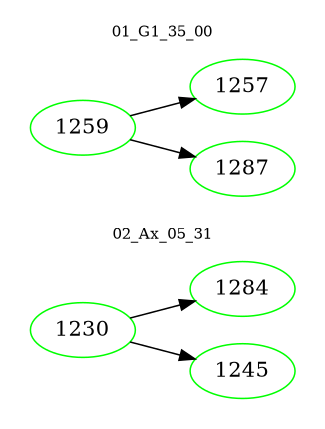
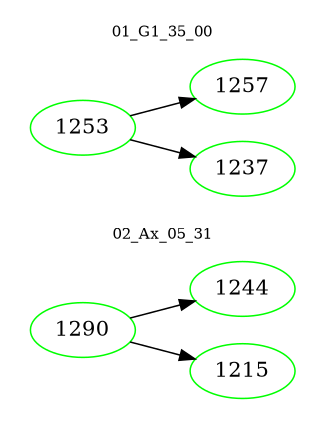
(83, 128) -> (83, 128)
(243, 169) -> (243, 169)
(243, 289) -> (243, 289)
(83, 330) -> (83, 330)
(243, 371) -> (243, 371)
